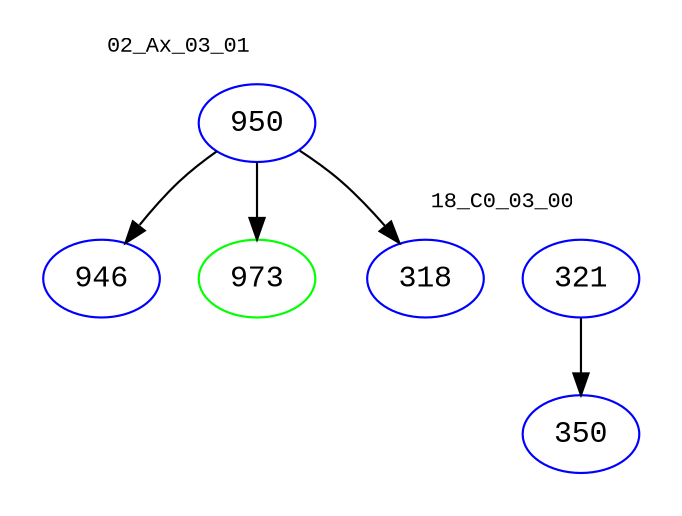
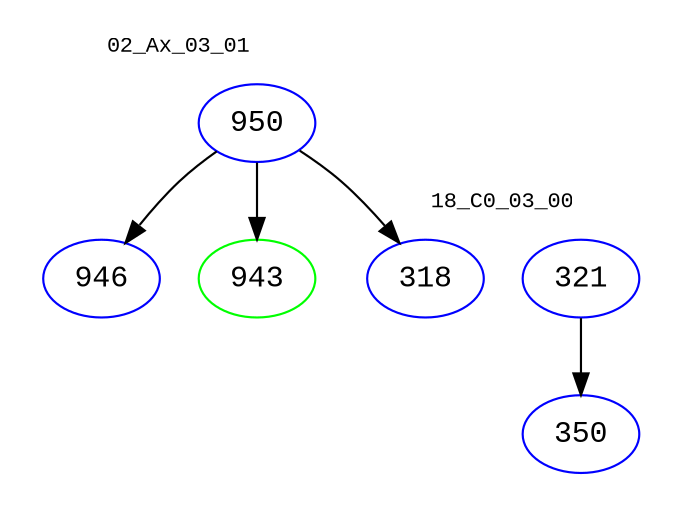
(257, 279) -> (257, 279)
